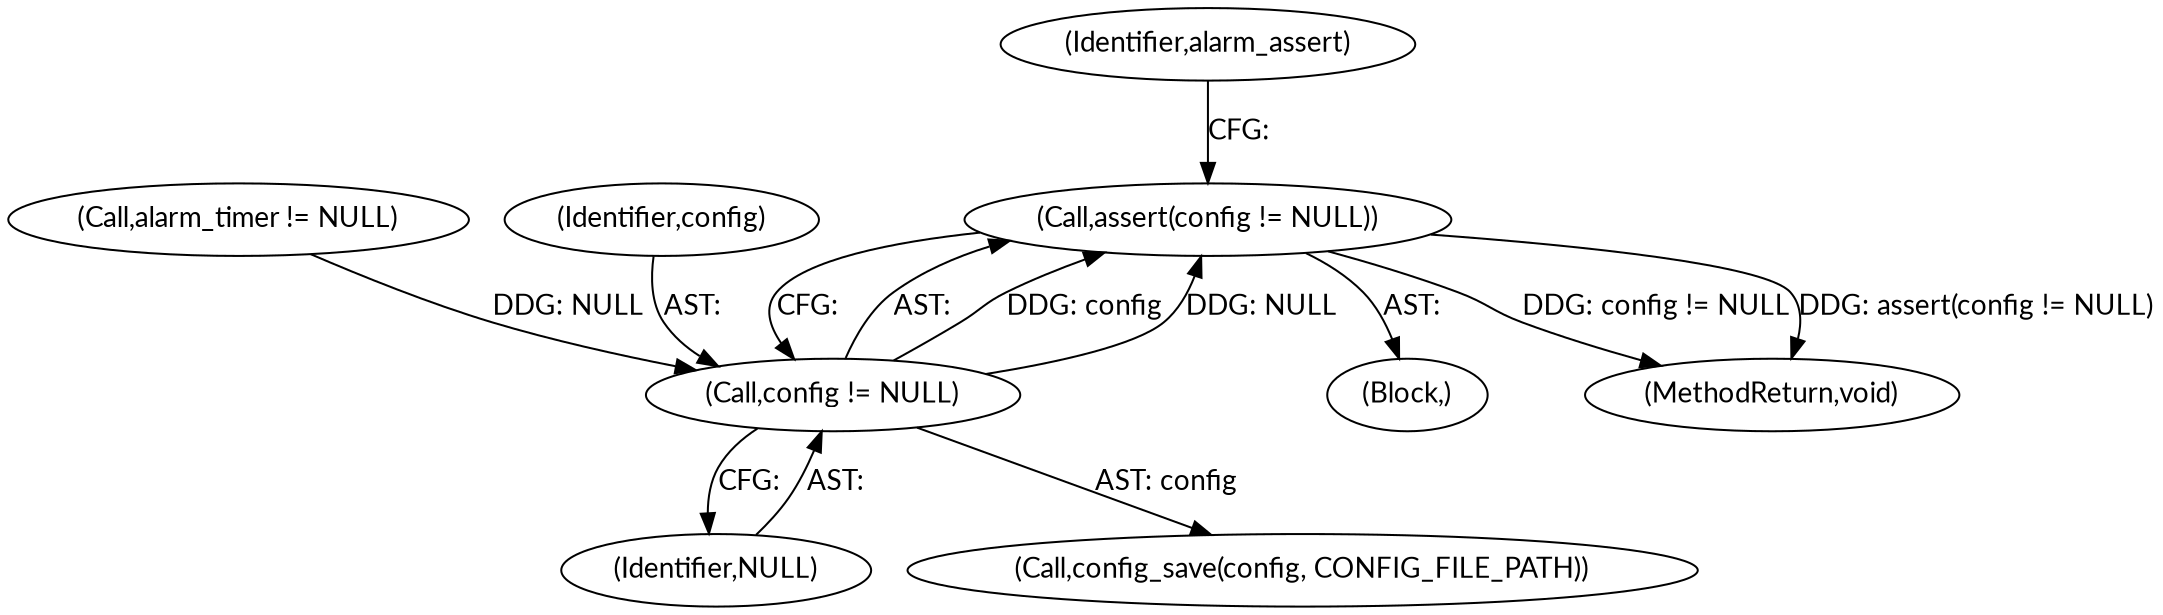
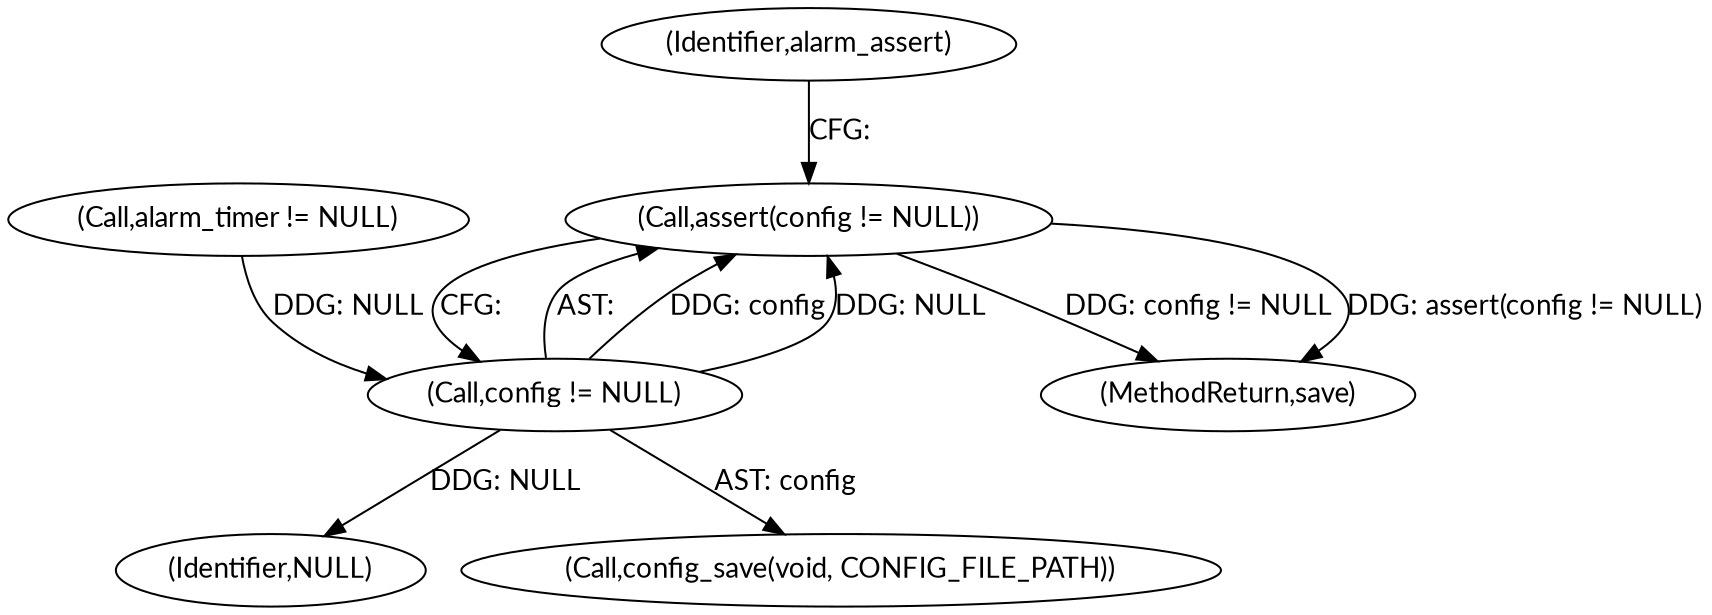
(662, 220) -> none
(1407, 395) -> none
(1772, 395) -> (1228, 395)
(753, 483) -> (507, 483)
(790, 496) -> none
(1303, 570) -> (841, 570)
